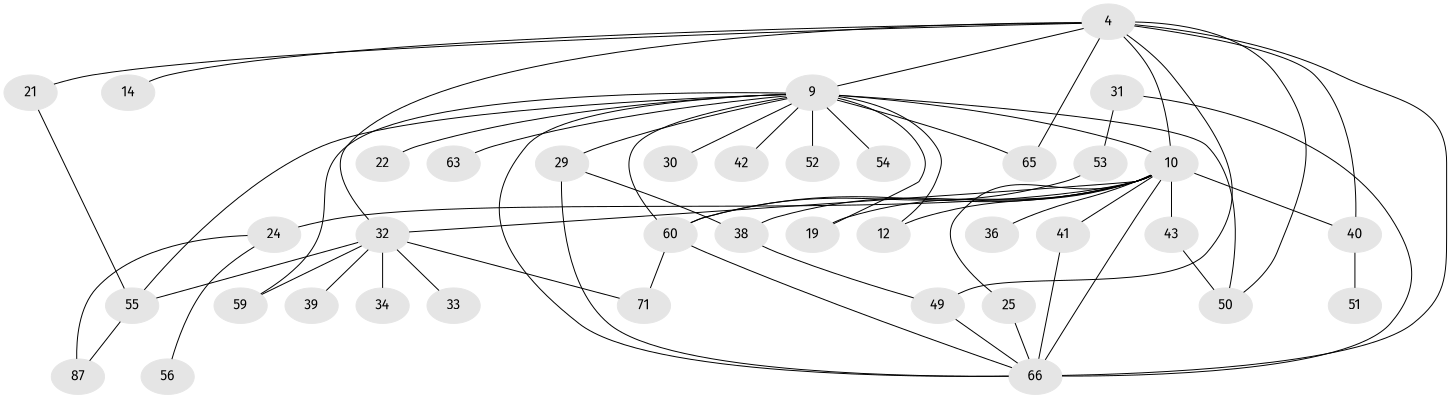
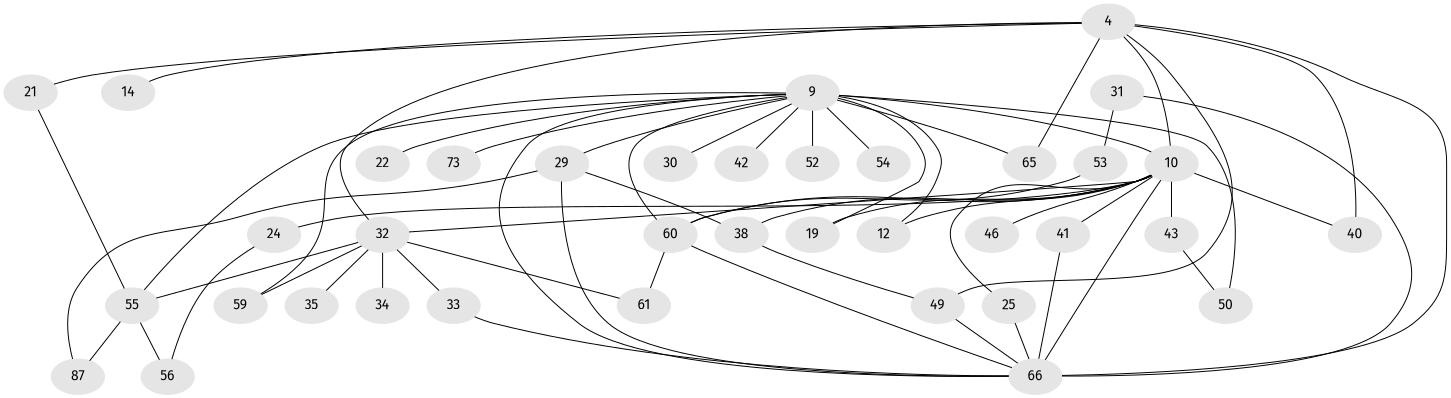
(961, 57) -> none
(1298, 112) -> none
(454, 164) -> (454, 164)
(992, 235) -> (992, 235)
(132, 262) -> (261, 211)
(312, 306) -> (312, 306)
(644, 306) -> (644, 306)
(1355, 306) -> none
none -> (150, 341)
none -> (606, 346)
